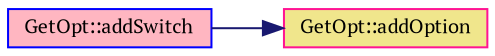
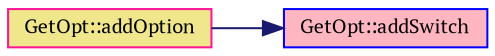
(237, 28) -> (237, 28)
